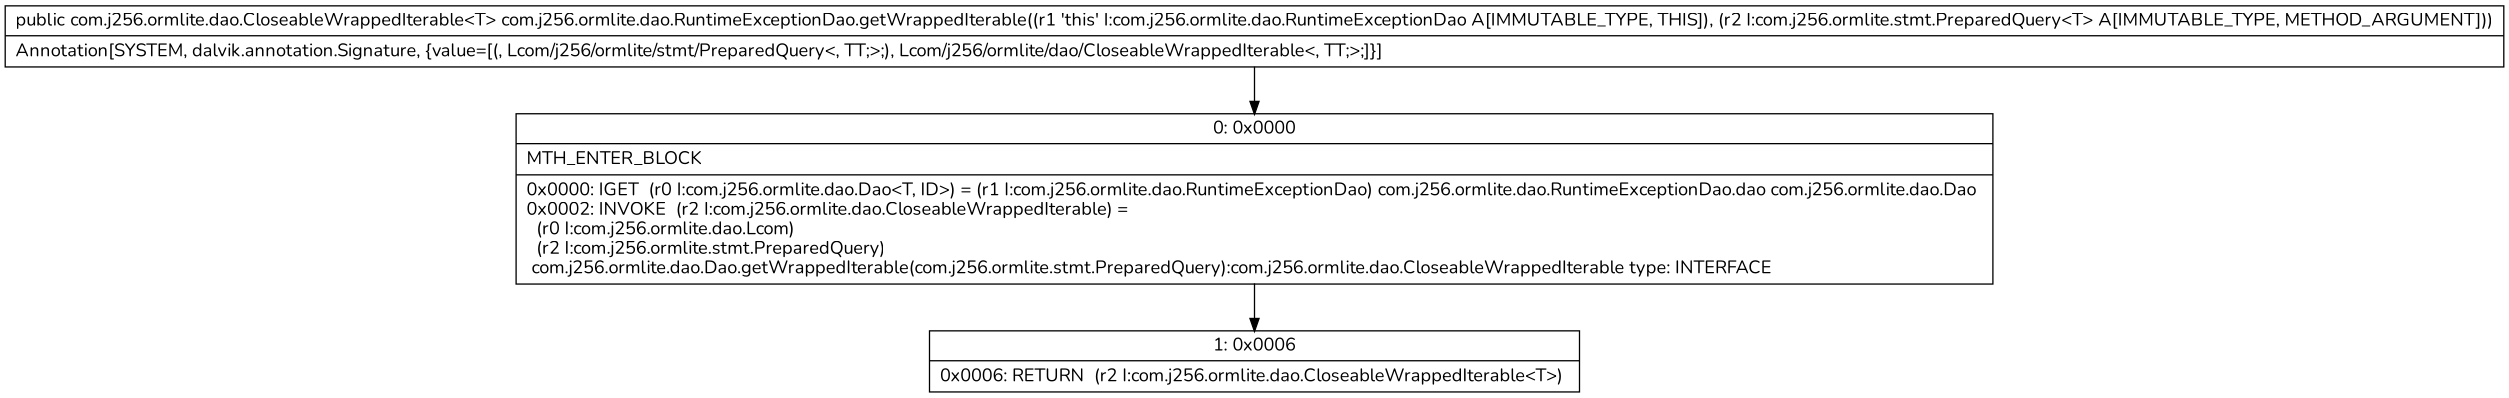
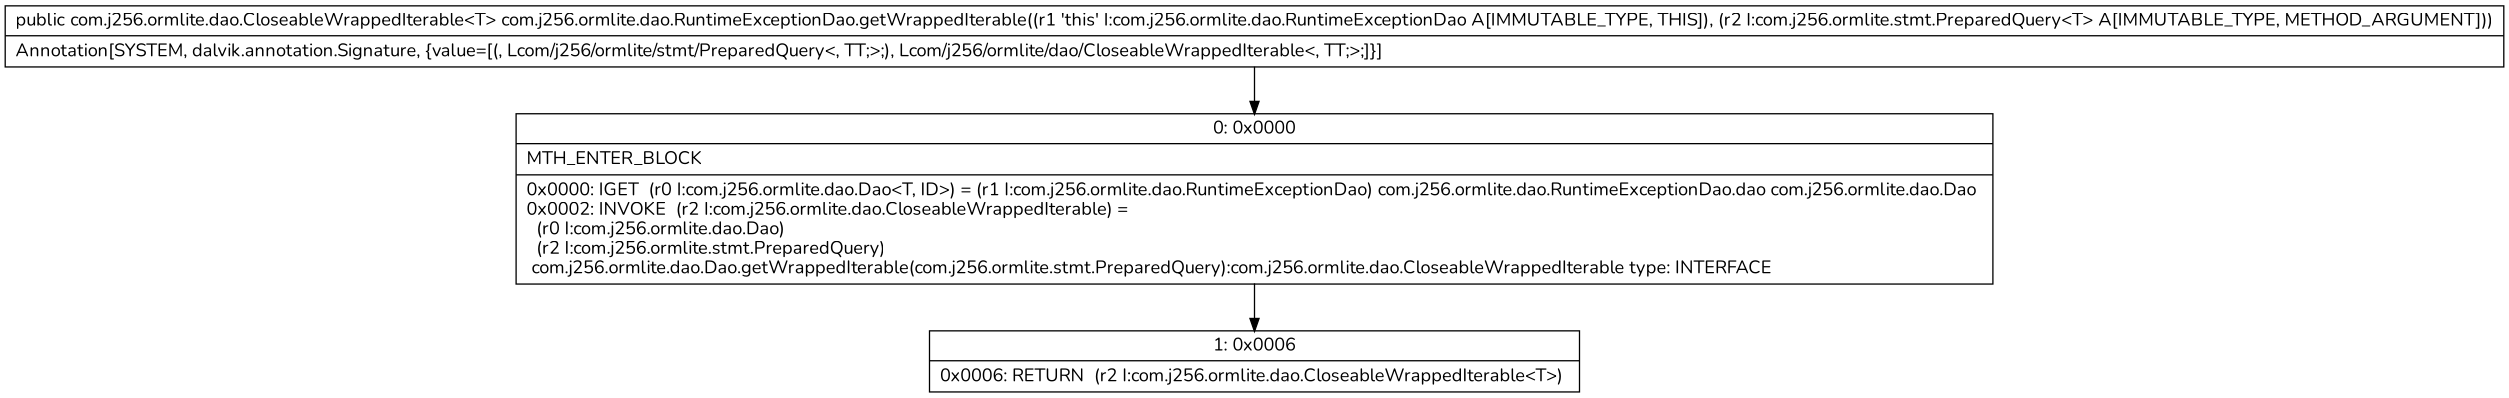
(661, 229) -> (656, 229)
